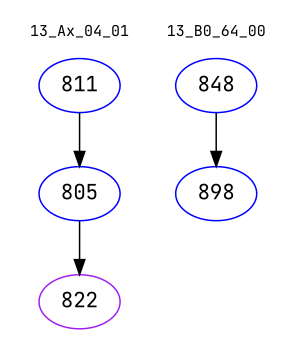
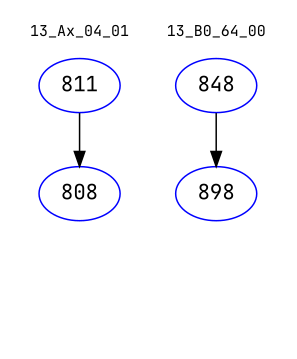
(80, 194) -> (80, 194)
(80, 302) -> none
